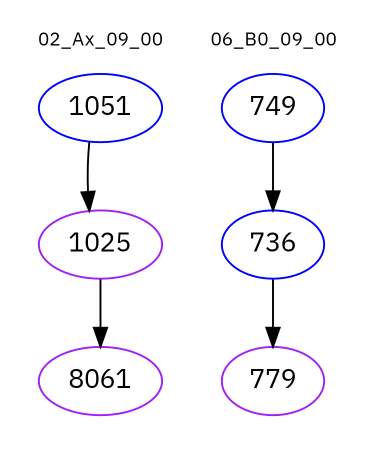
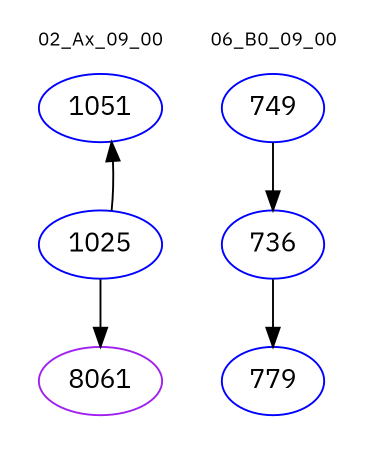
(88, 167) -> (113, 186)
(100, 245) -> (100, 245)
(273, 381) -> (273, 381)
